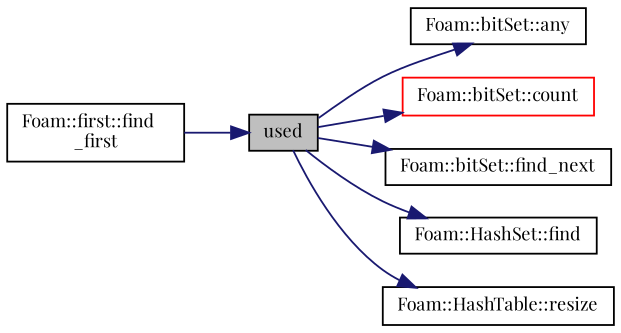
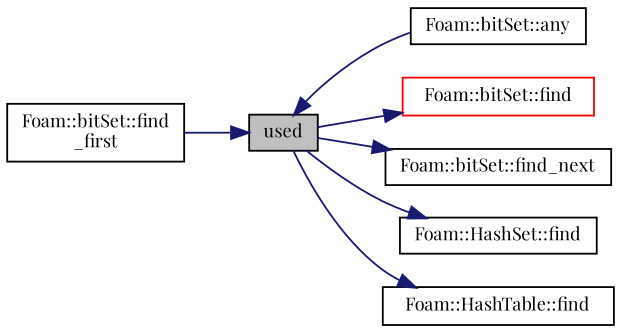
(383, 77) -> (354, 61)
(498, 97) -> (498, 97)
(96, 133) -> (96, 133)
(498, 306) -> (498, 306)
